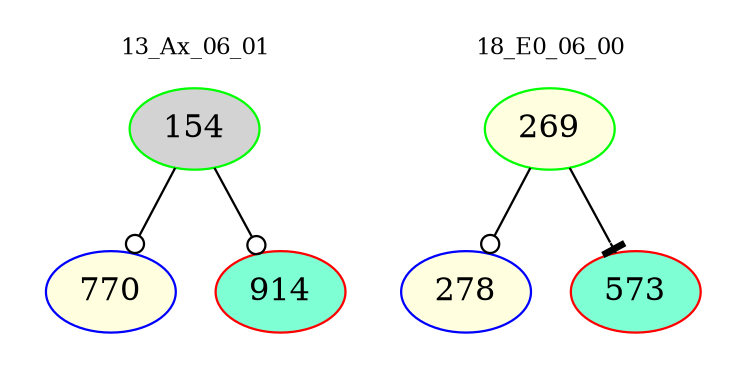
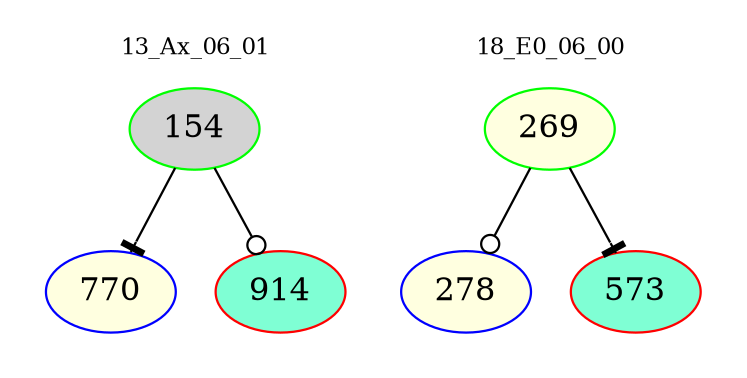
(157, 202) -> (156, 205)
